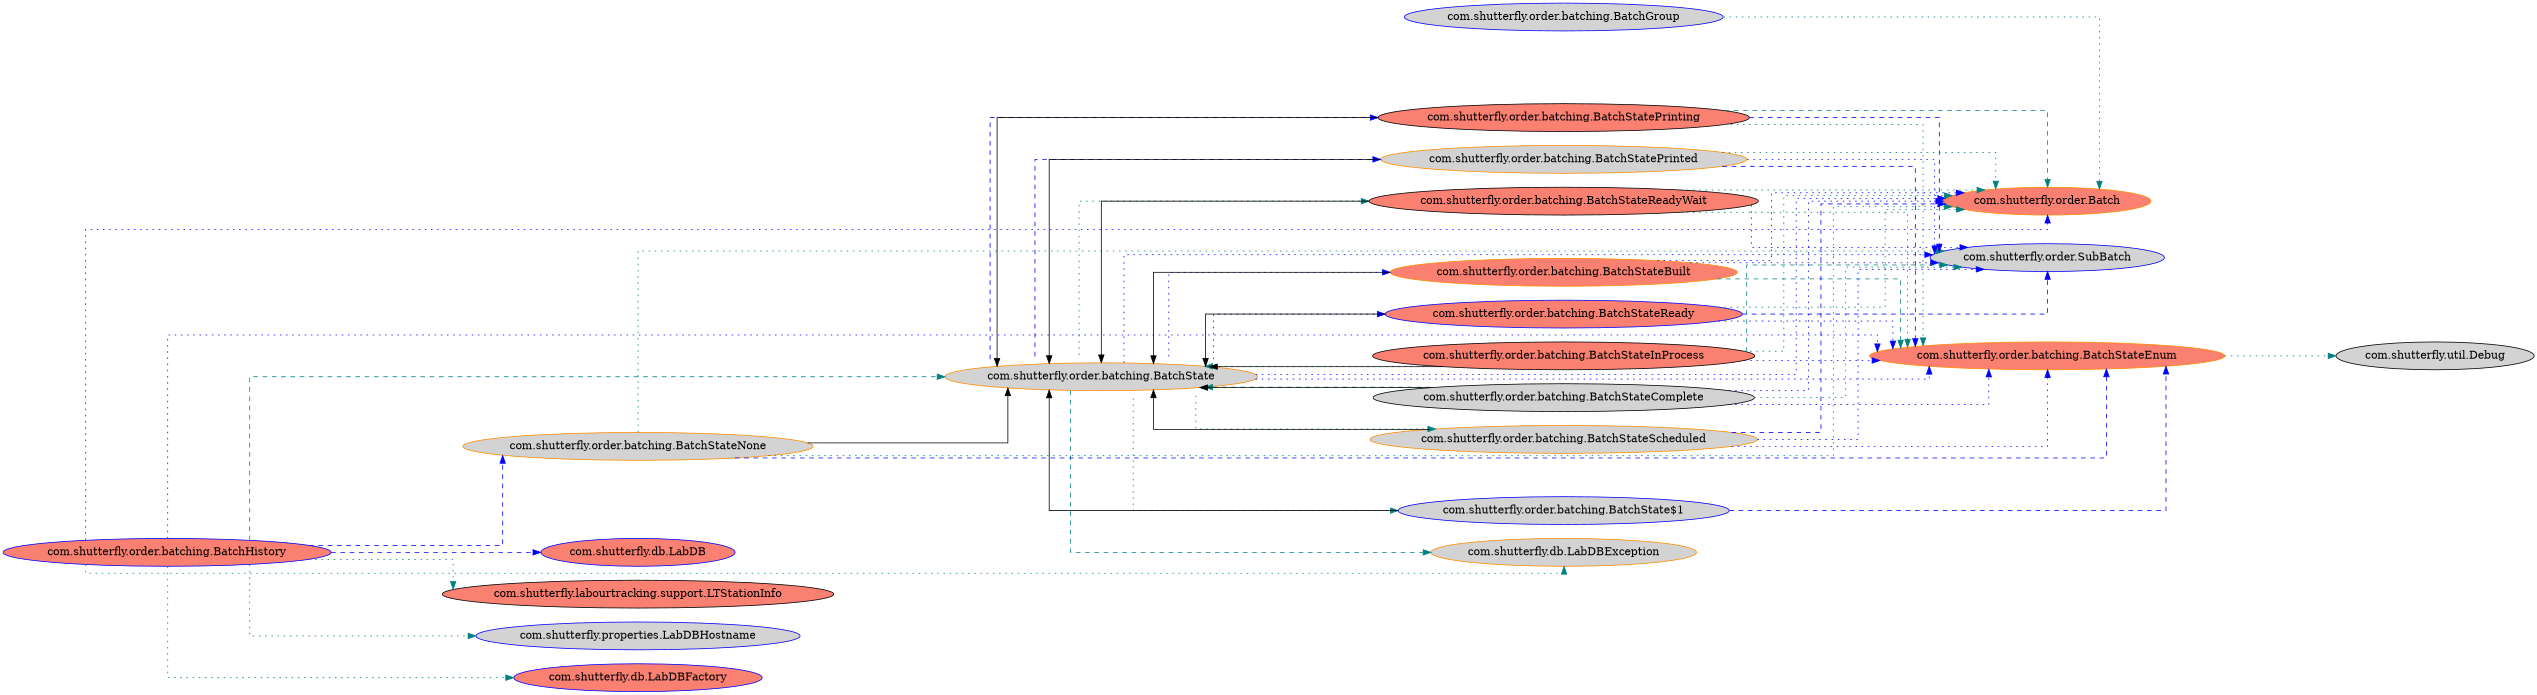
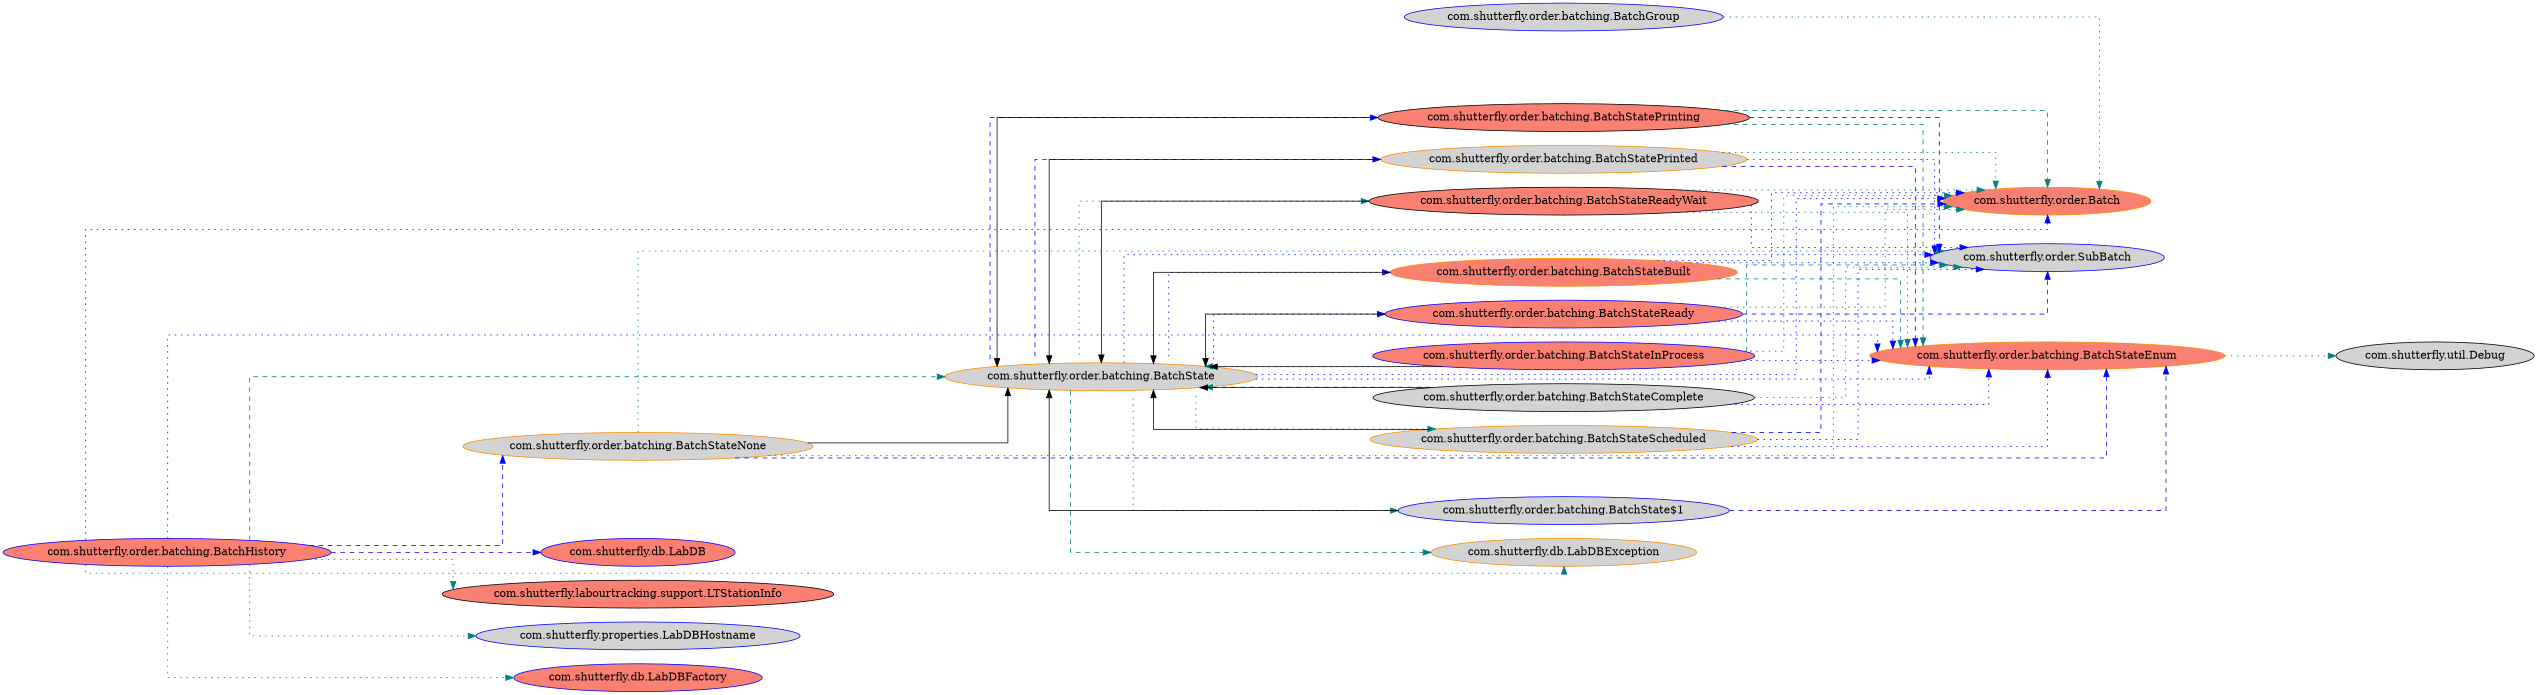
(1923, 132) -> (1923, 132)
(1809, 272) -> none
(1564, 356) -> (1564, 356)
